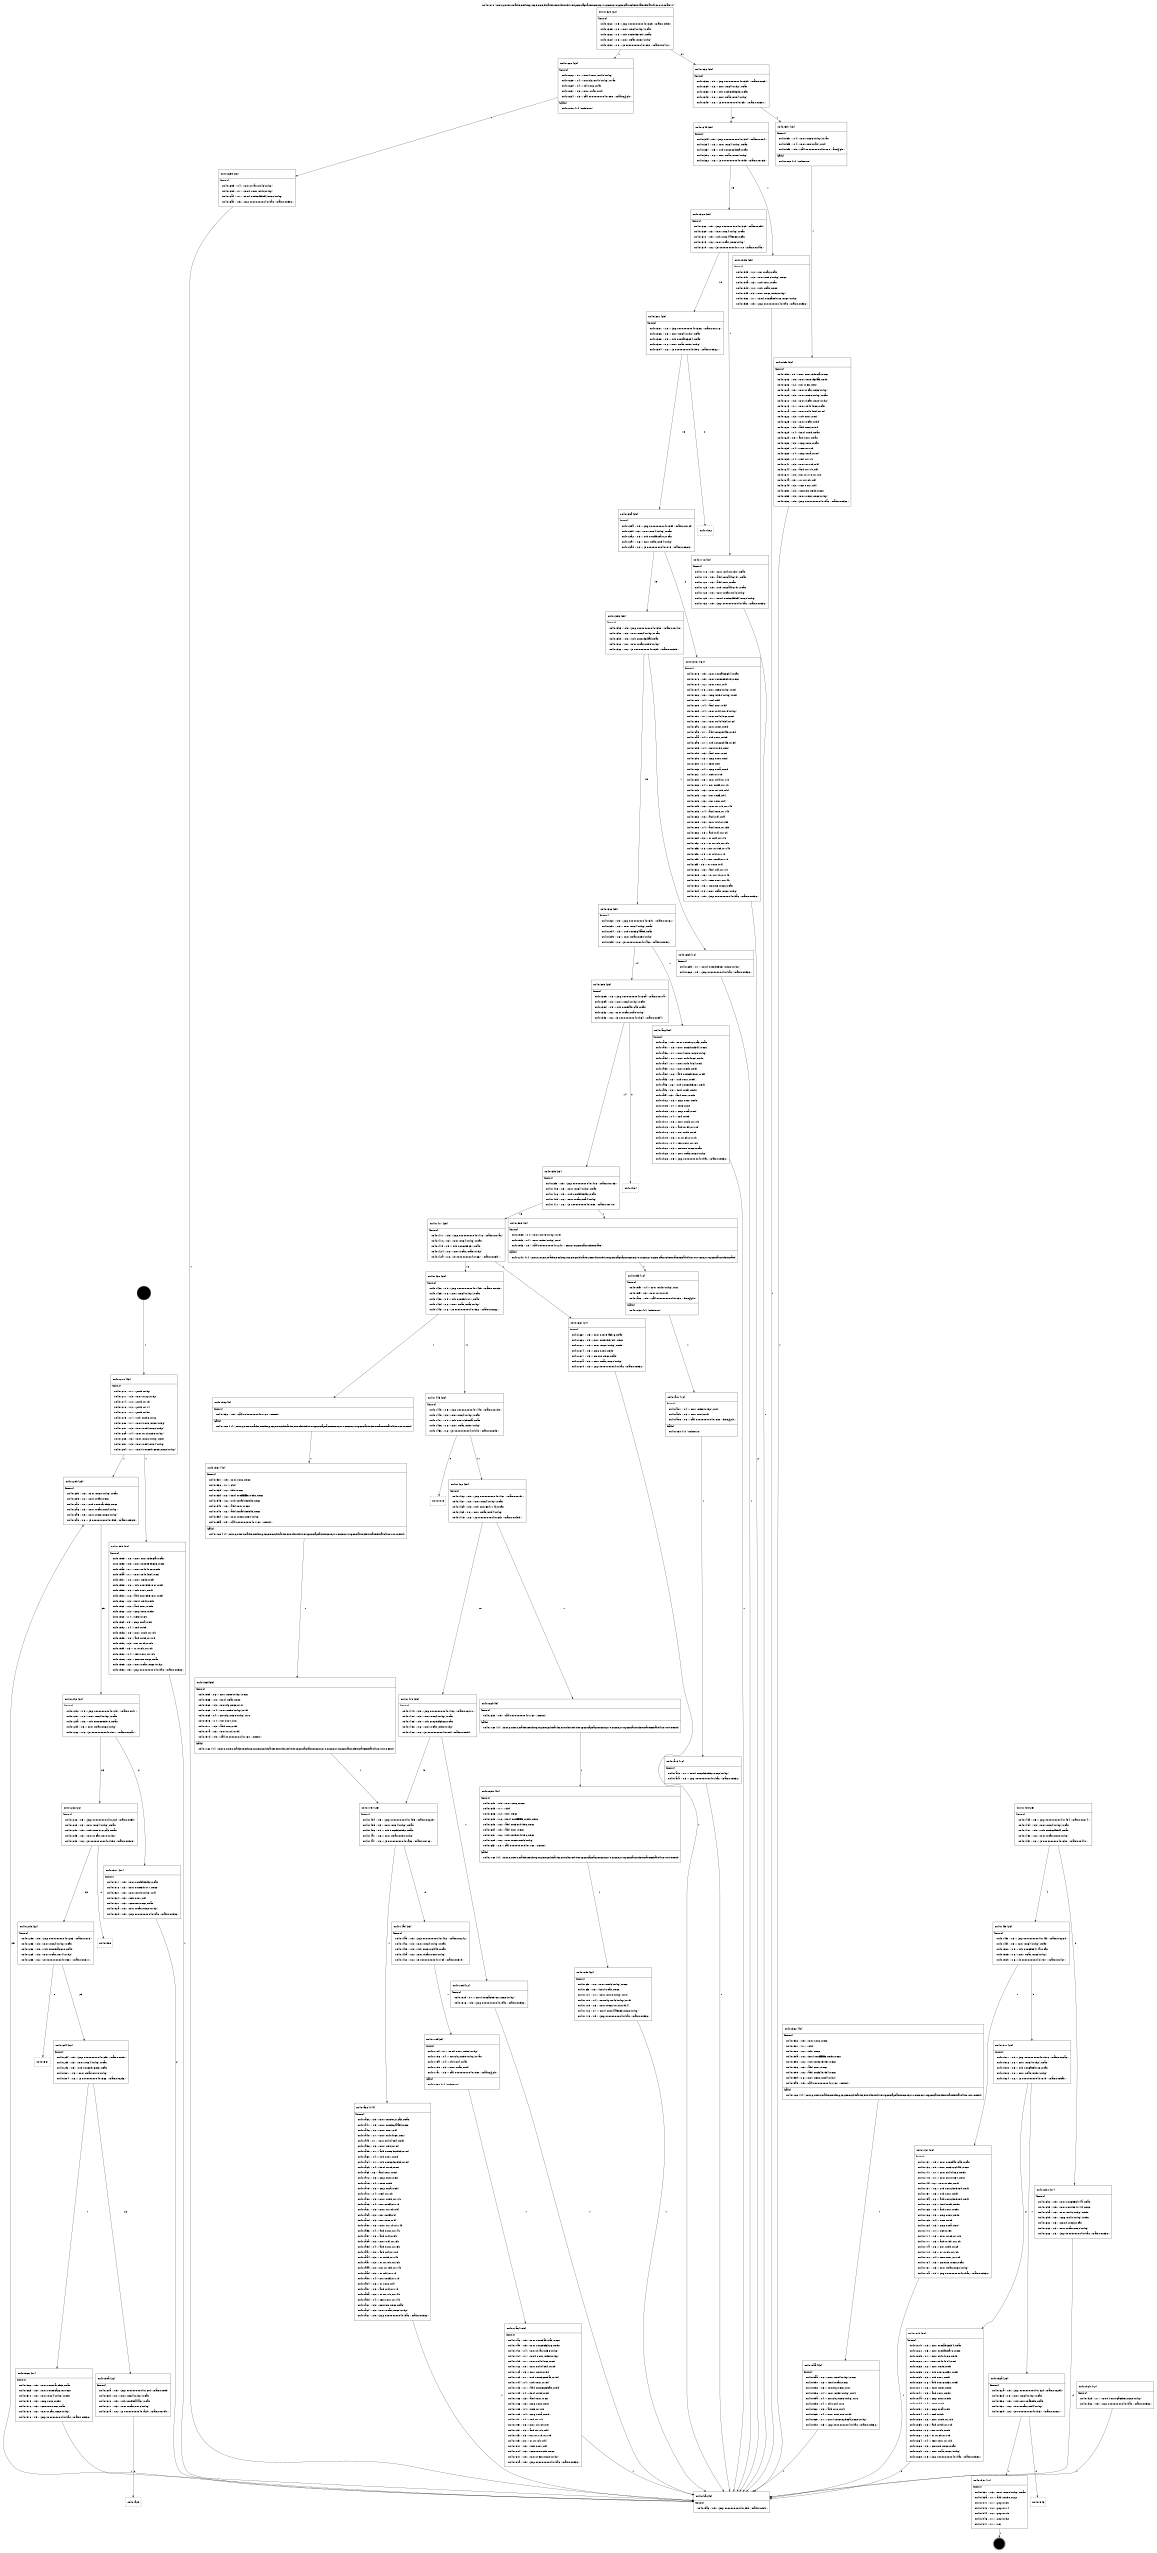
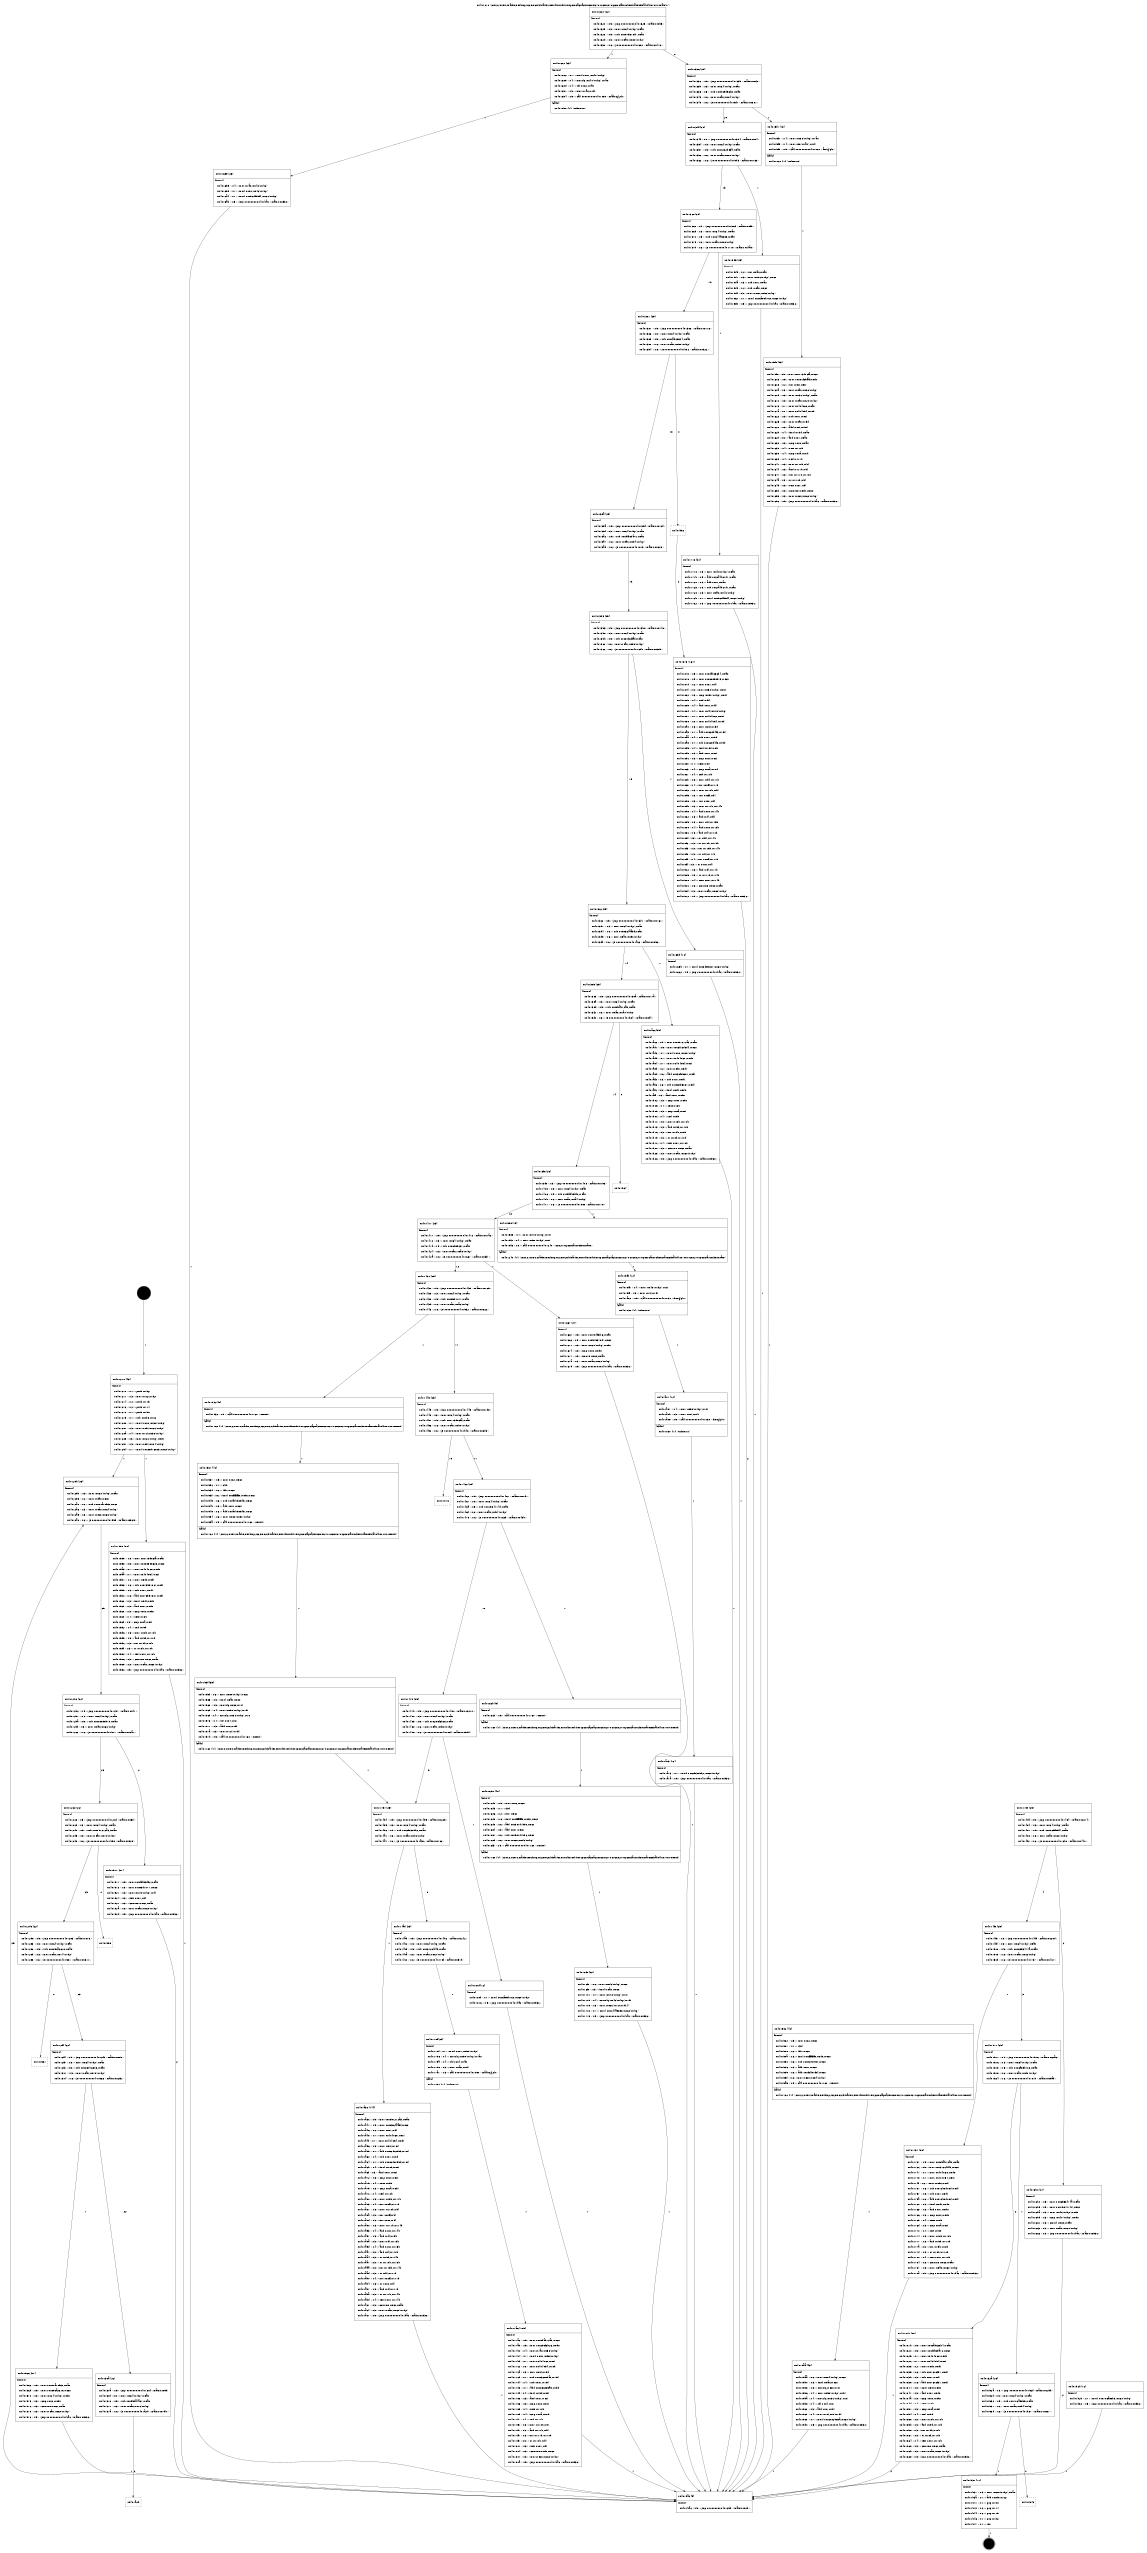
(682, 603) -> (676, 596)
(450, 1459) -> (450, 1459)
